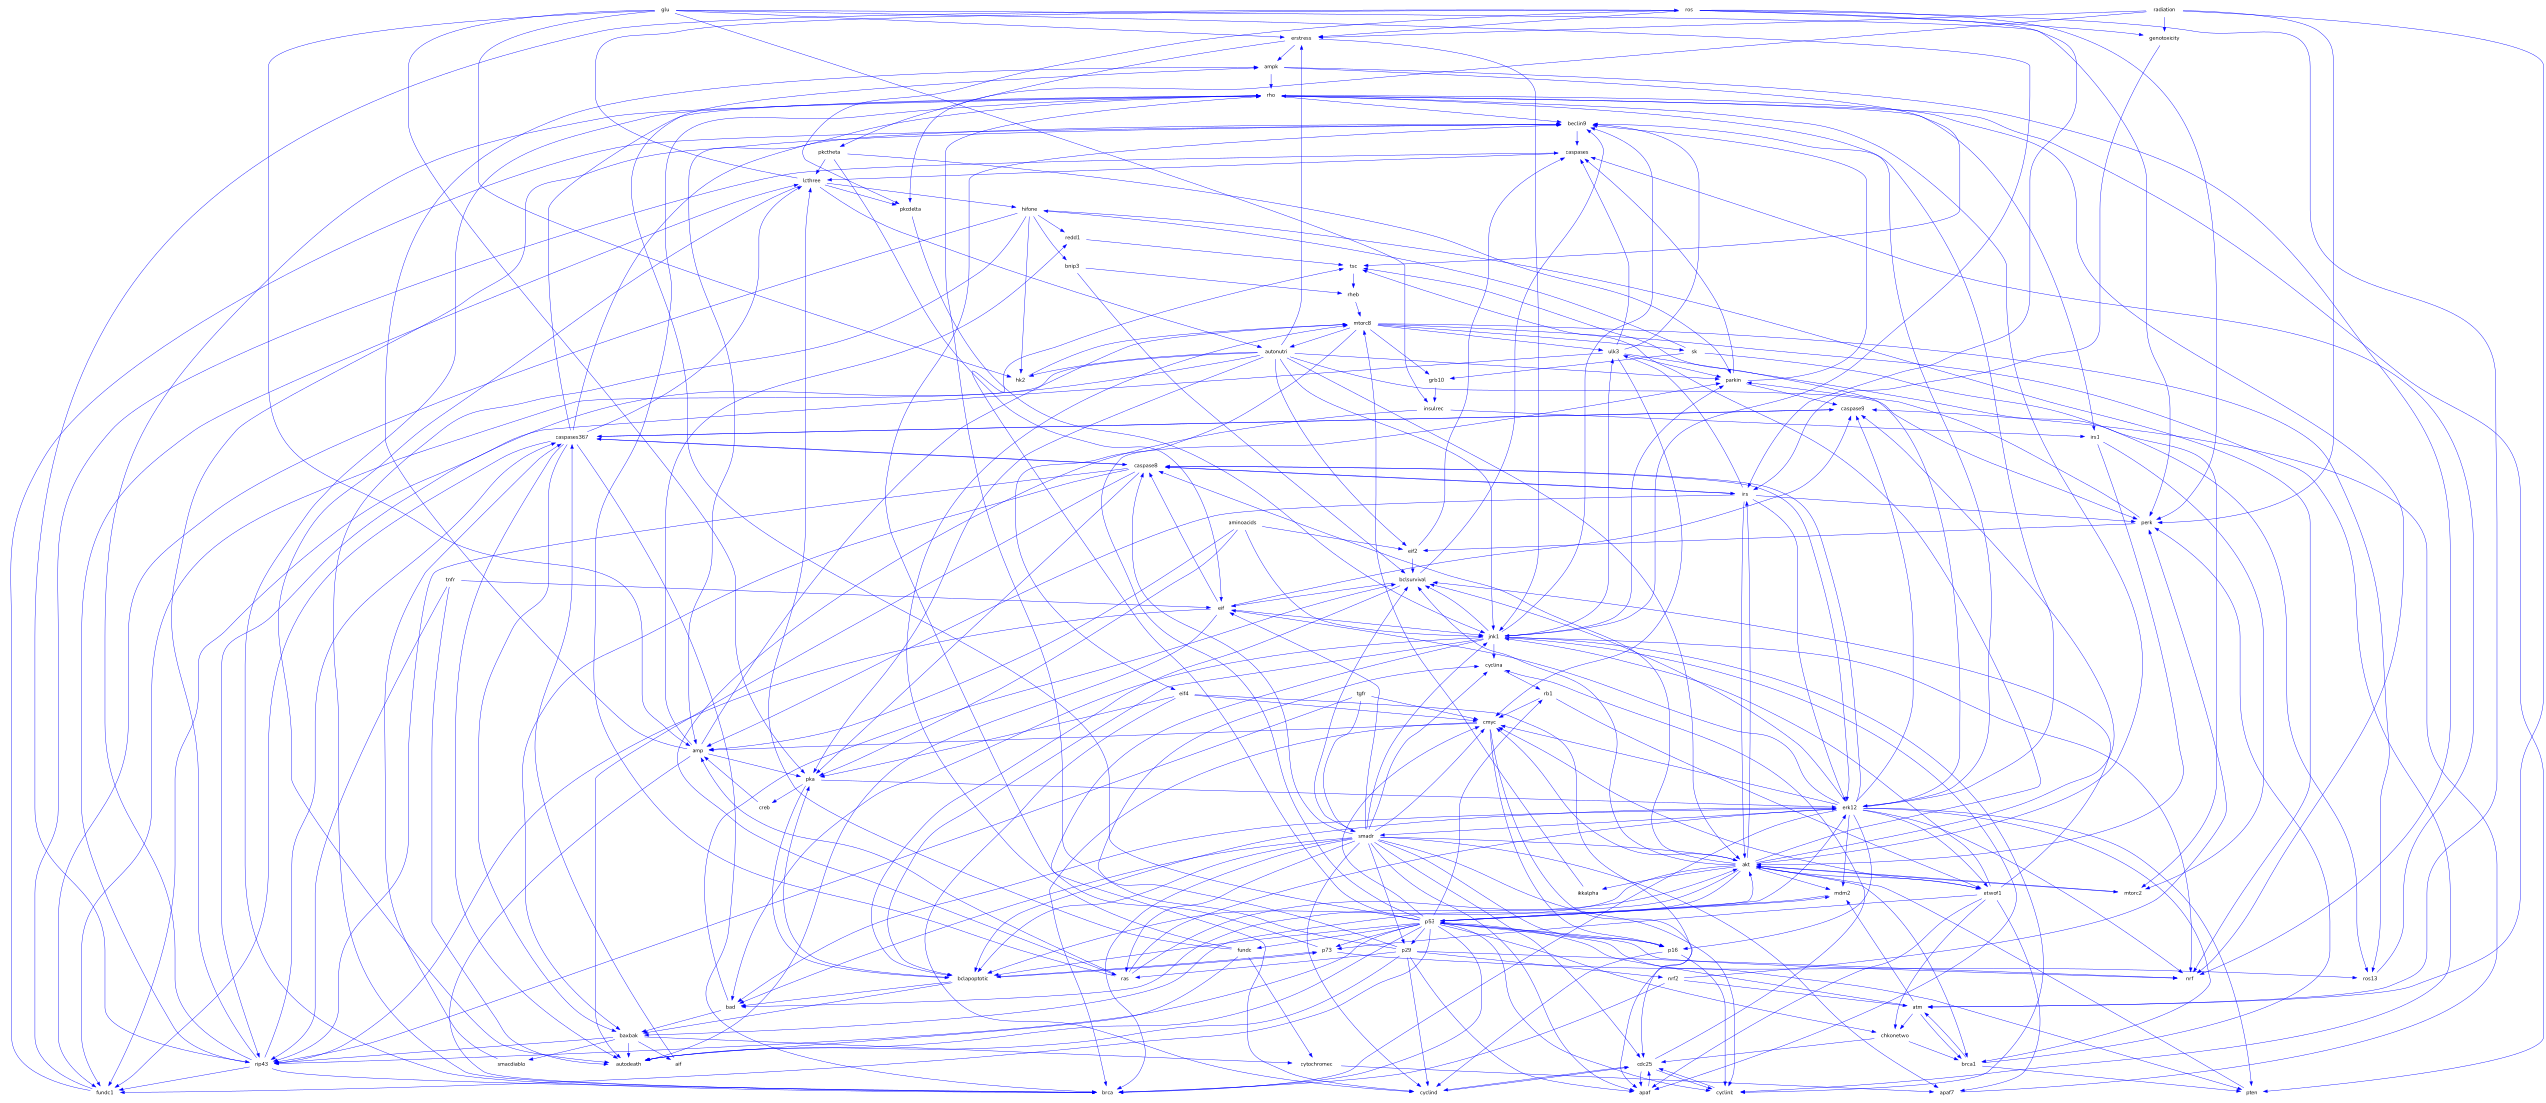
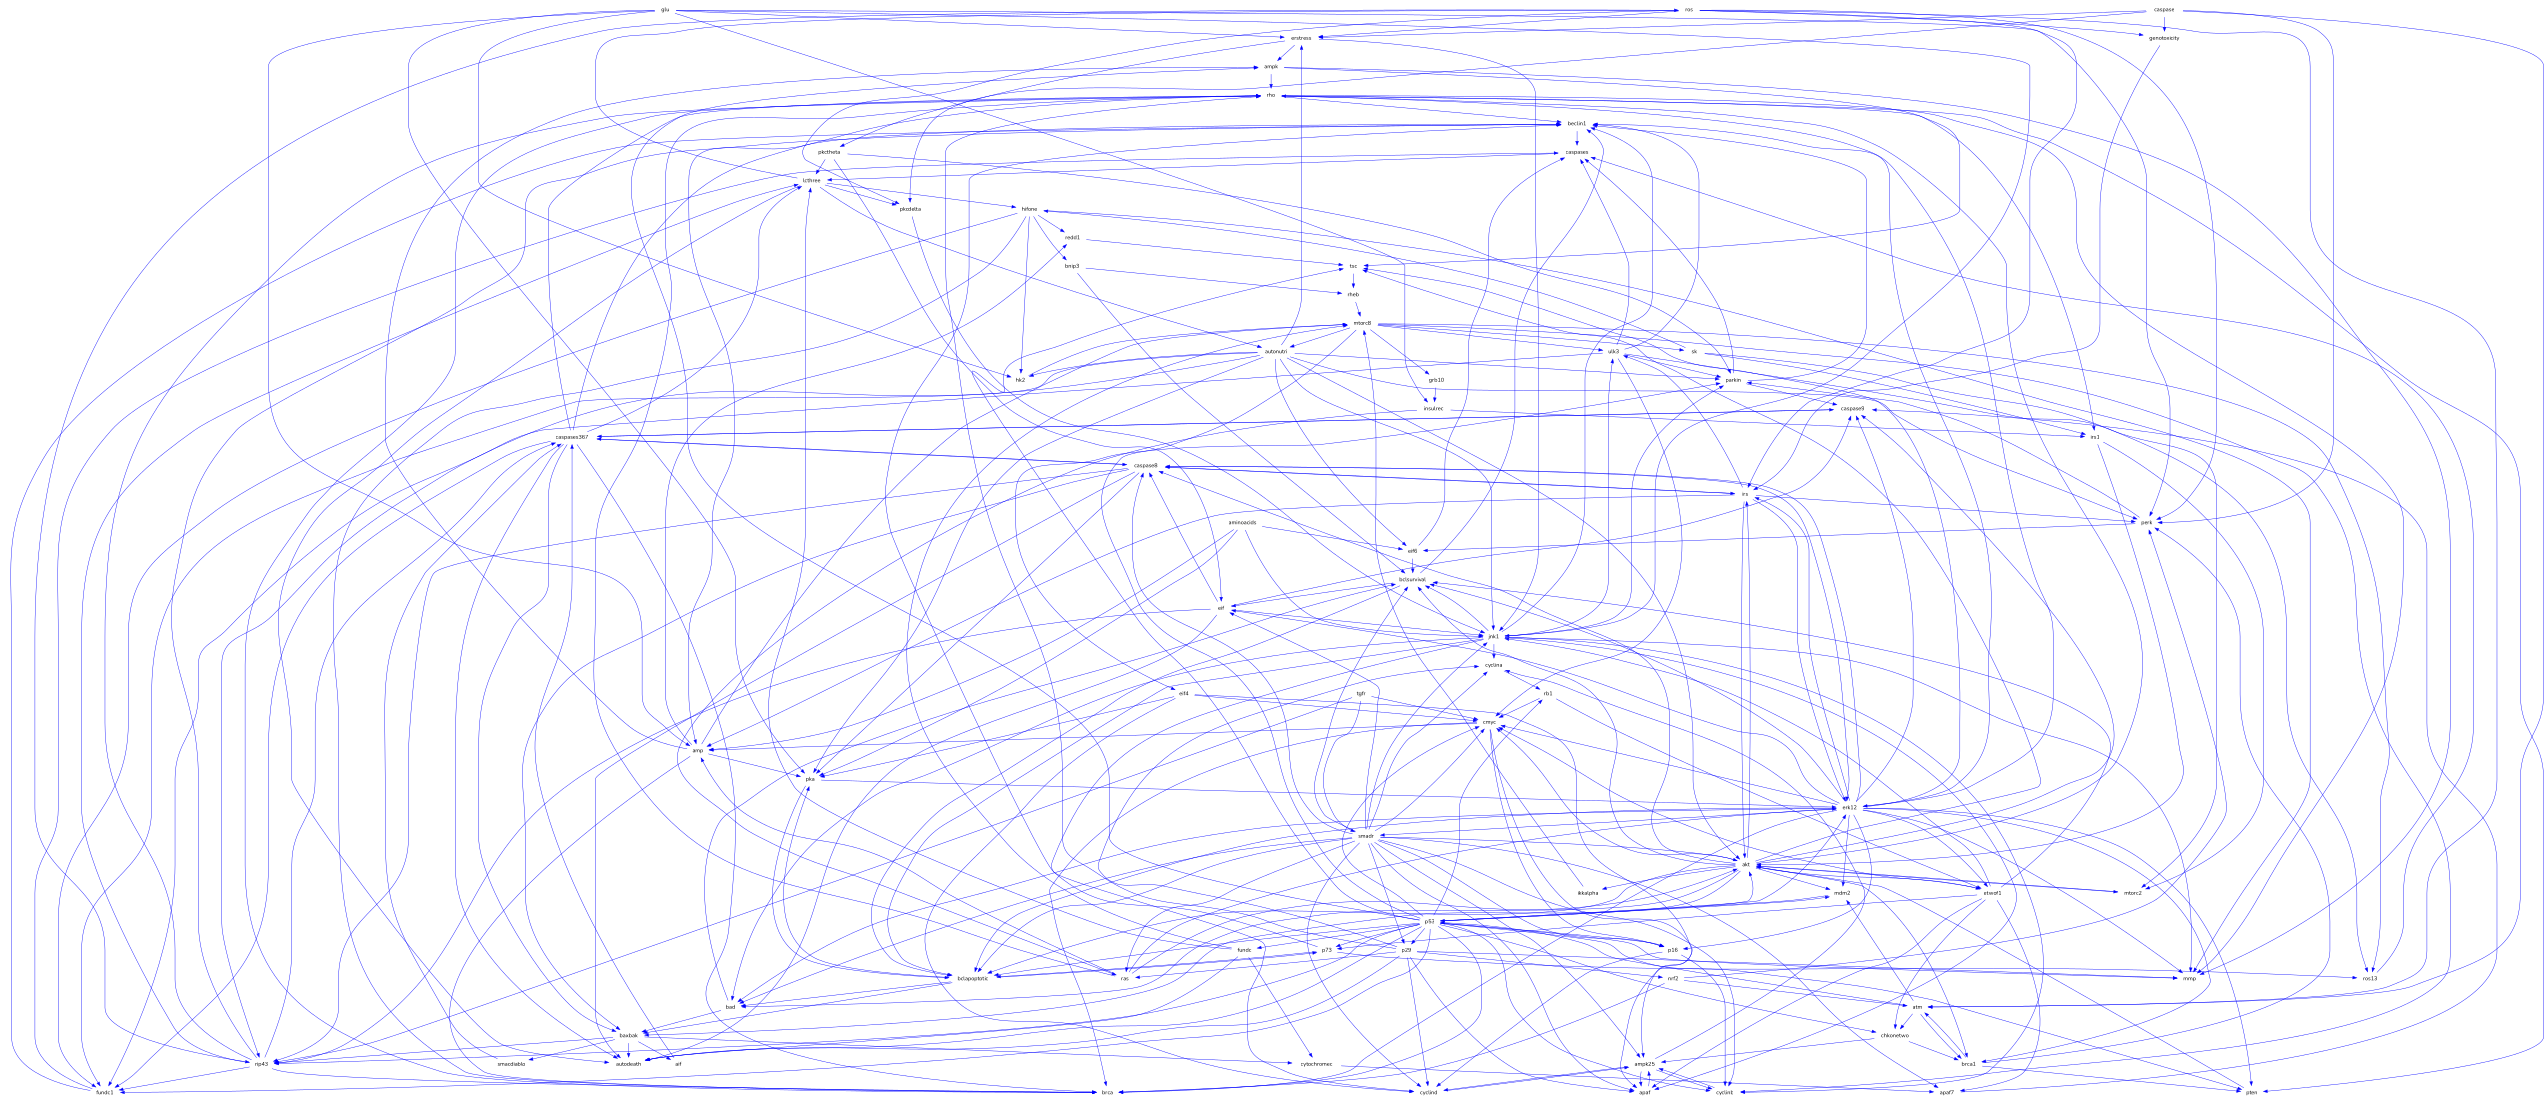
(2164, 10) -> (2164, 10)
(1577, 124) -> (1577, 124)
(1569, 366) -> (1885, 385)
(1413, 551) -> (1413, 551)
(451, 580) -> none
none -> (1809, 640)
(764, 808) -> none
(1148, 909) -> none
(2190, 979) -> (2190, 979)
(1645, 1064) -> (1645, 1064)
